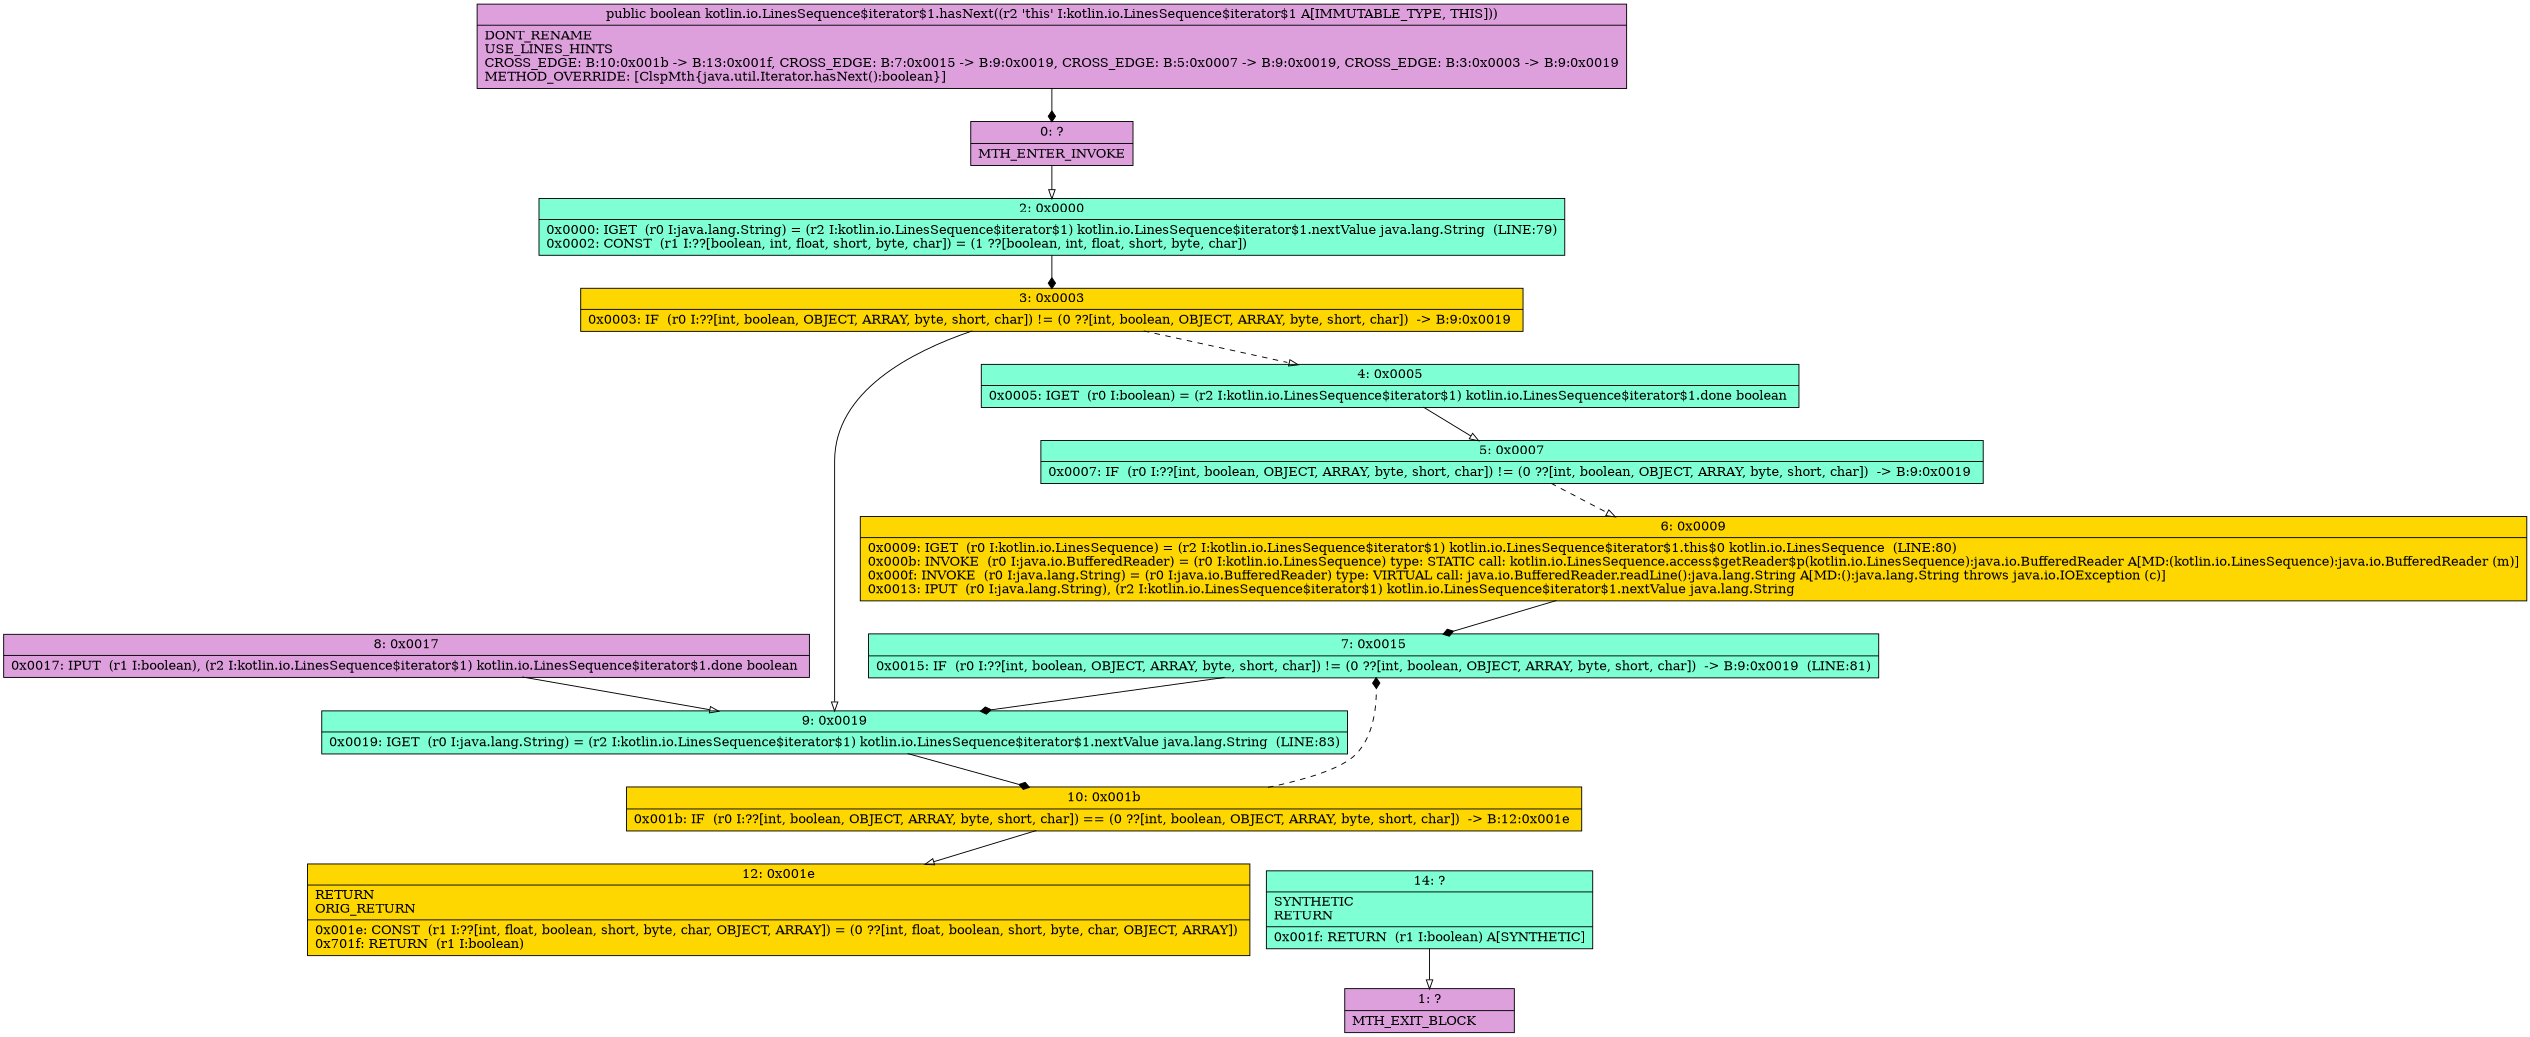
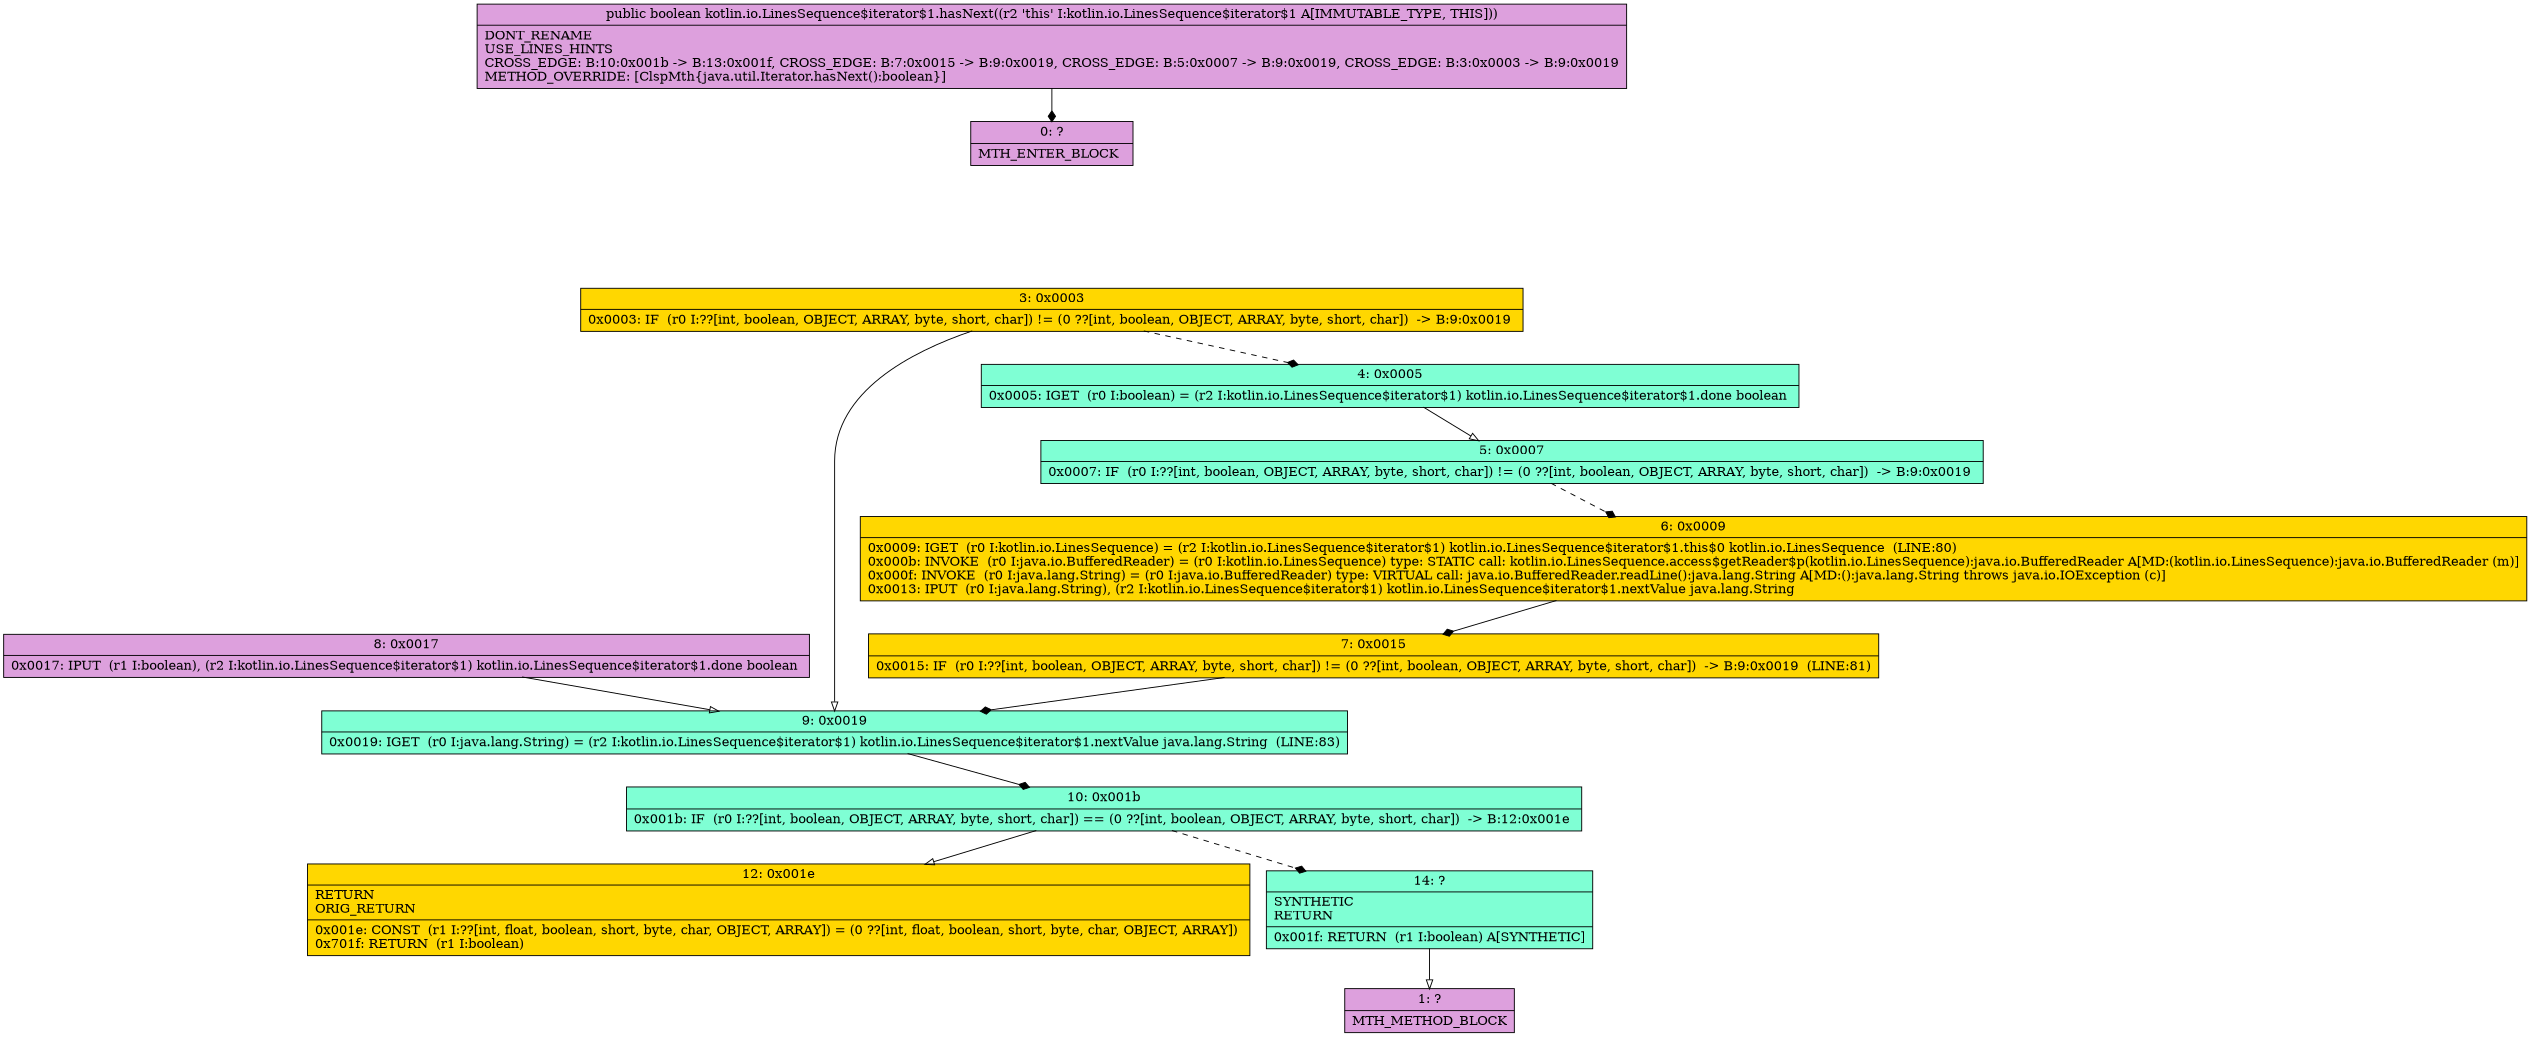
(1052, 154) -> (1049, 154)
(1052, 227) -> none
(1216, 347) -> (1216, 347)
(1578, 498) -> (1578, 498)
(1374, 656) -> (1374, 656)
(1346, 762) -> (1234, 849)
(1104, 809) -> (1104, 809)
(1414, 1021) -> (1430, 1021)
